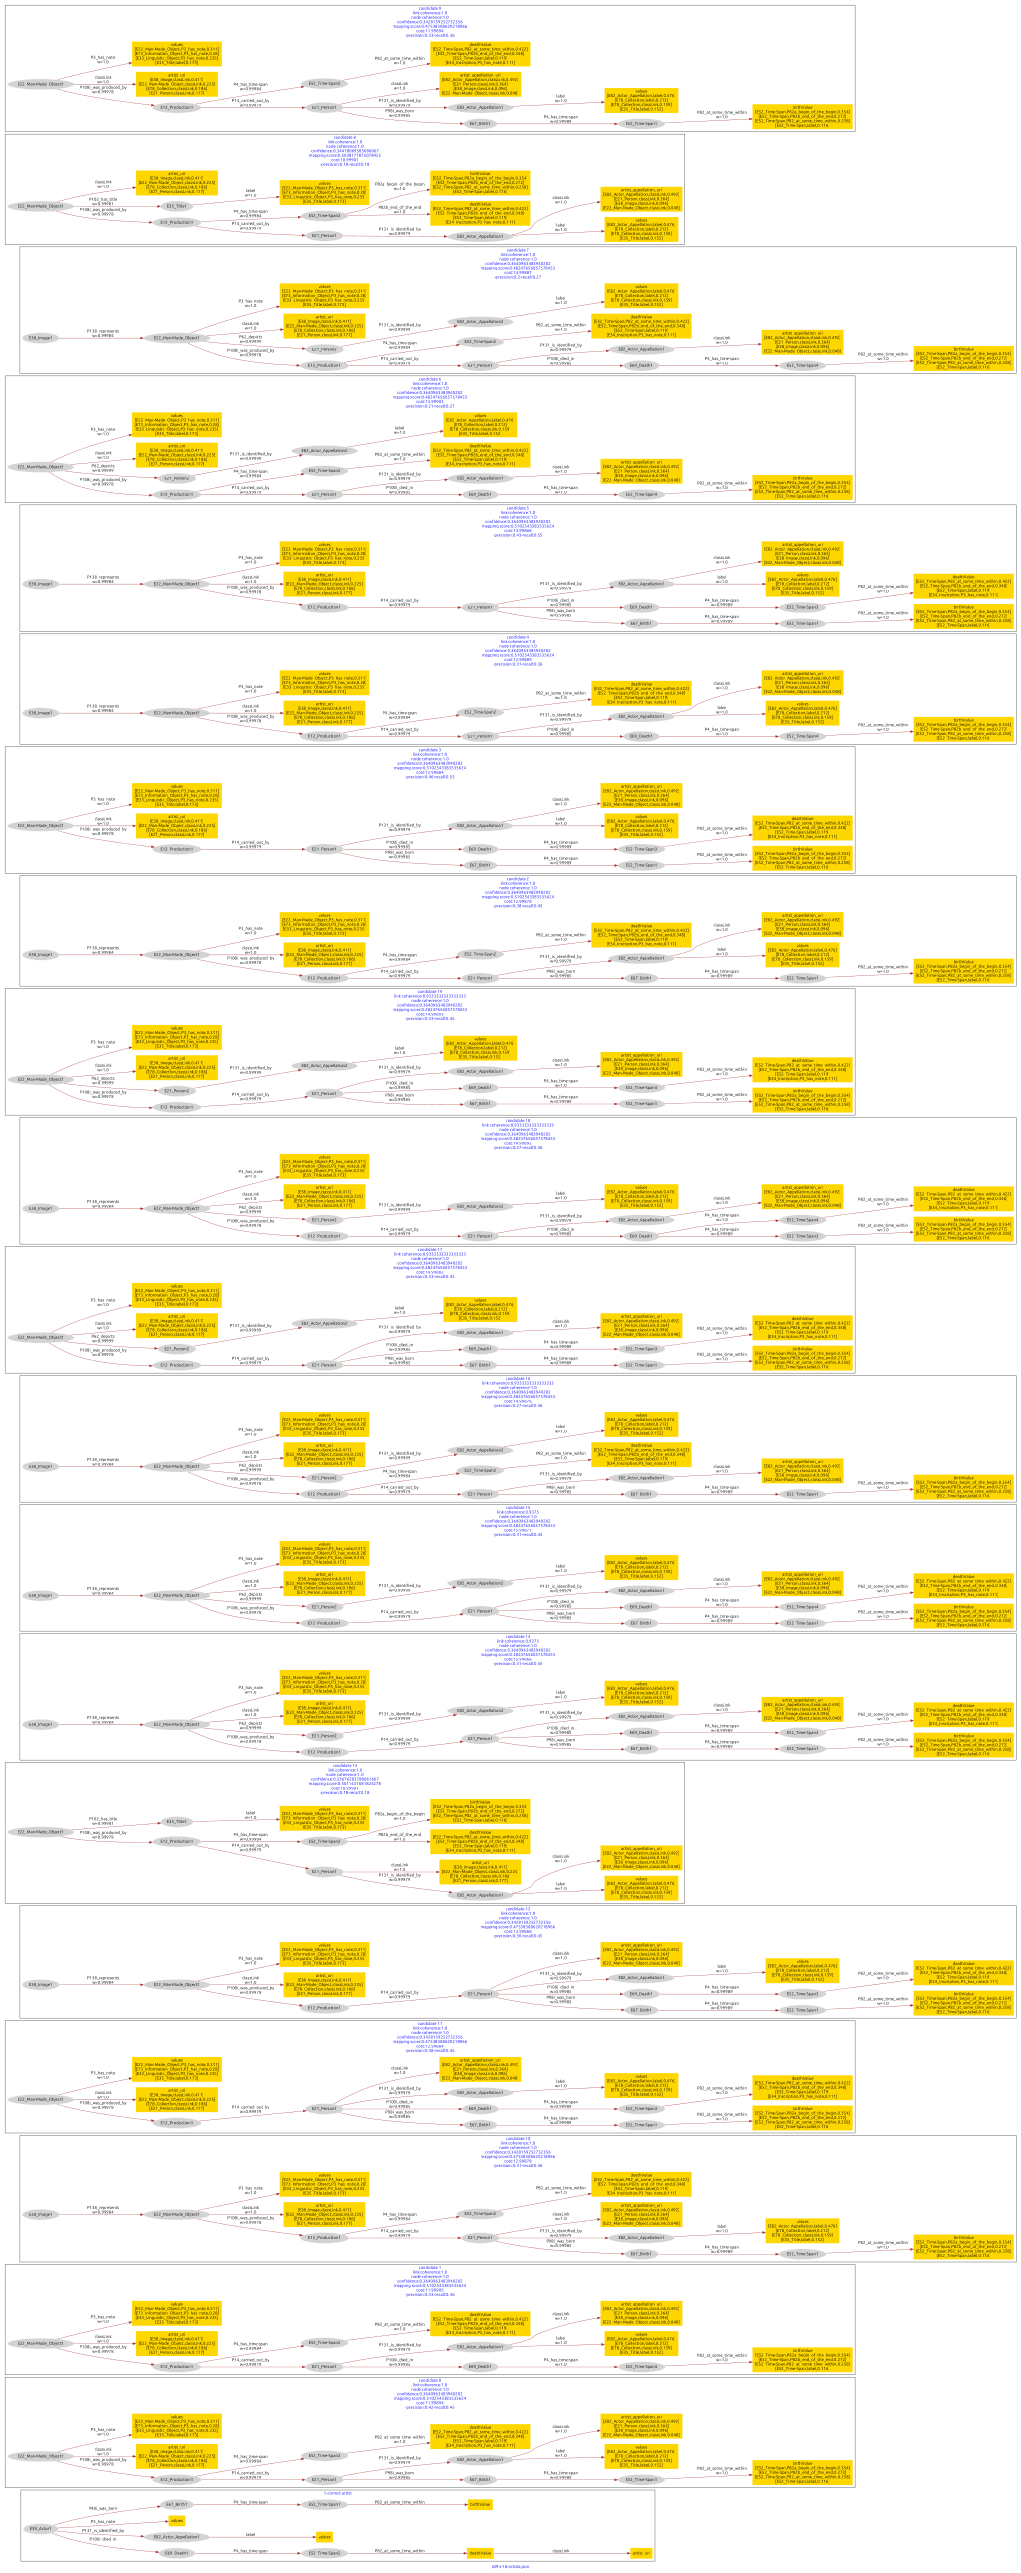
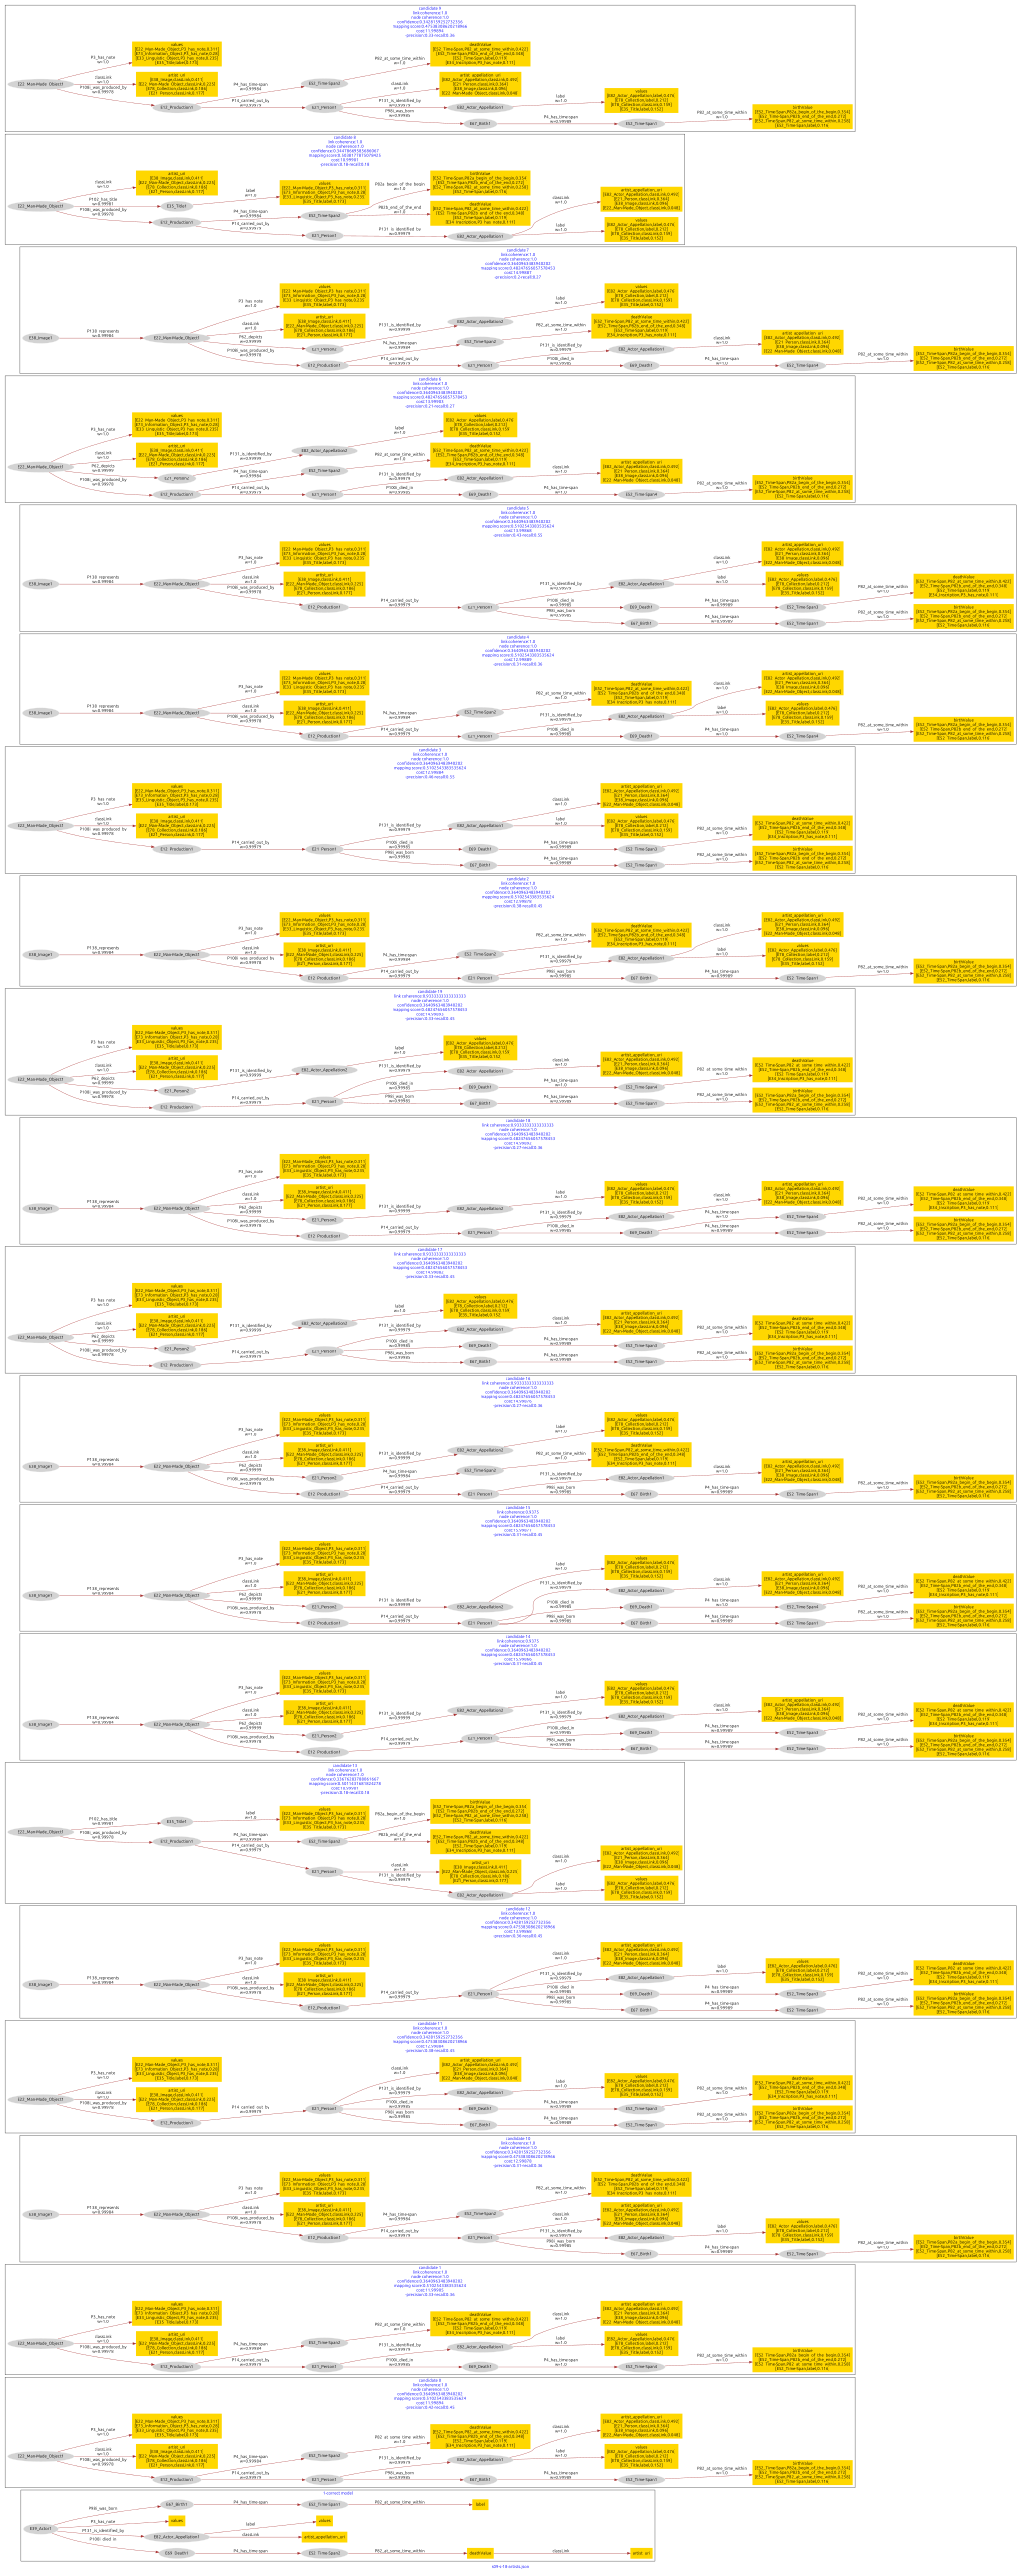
(338, 2493) -> (338, 2493)
(480, 2505) -> (480, 2505)
none -> (325, 2537)
